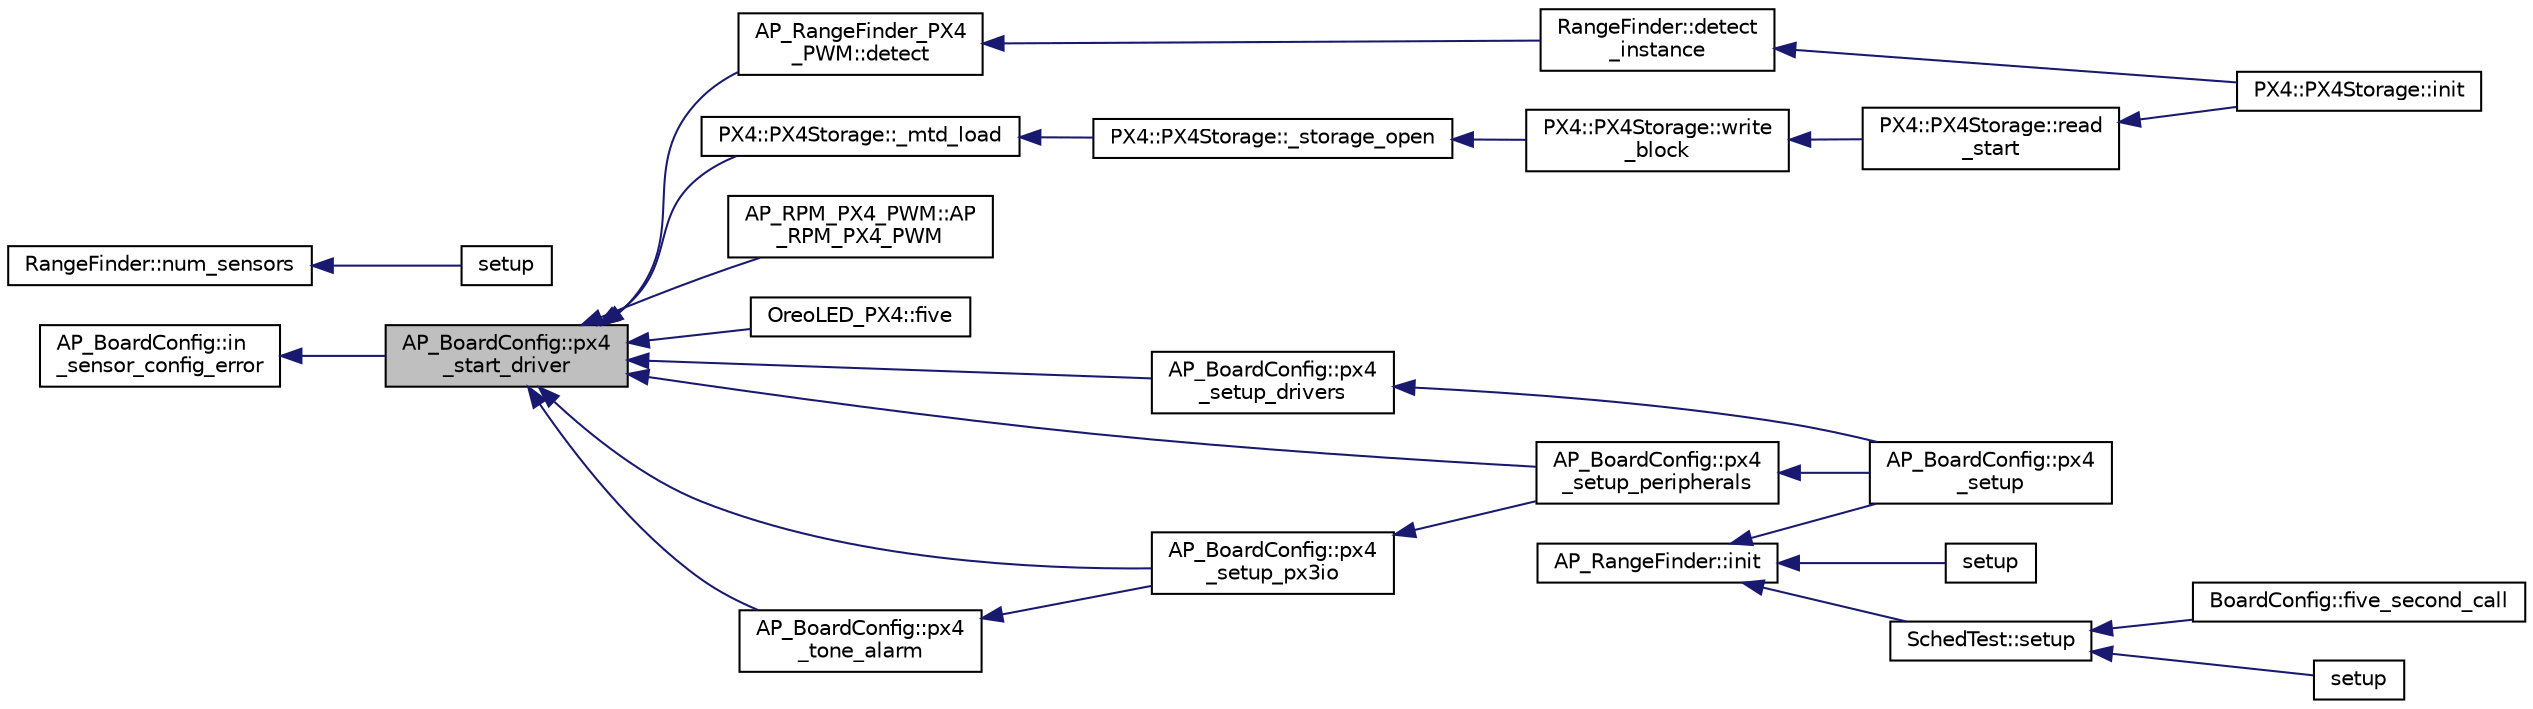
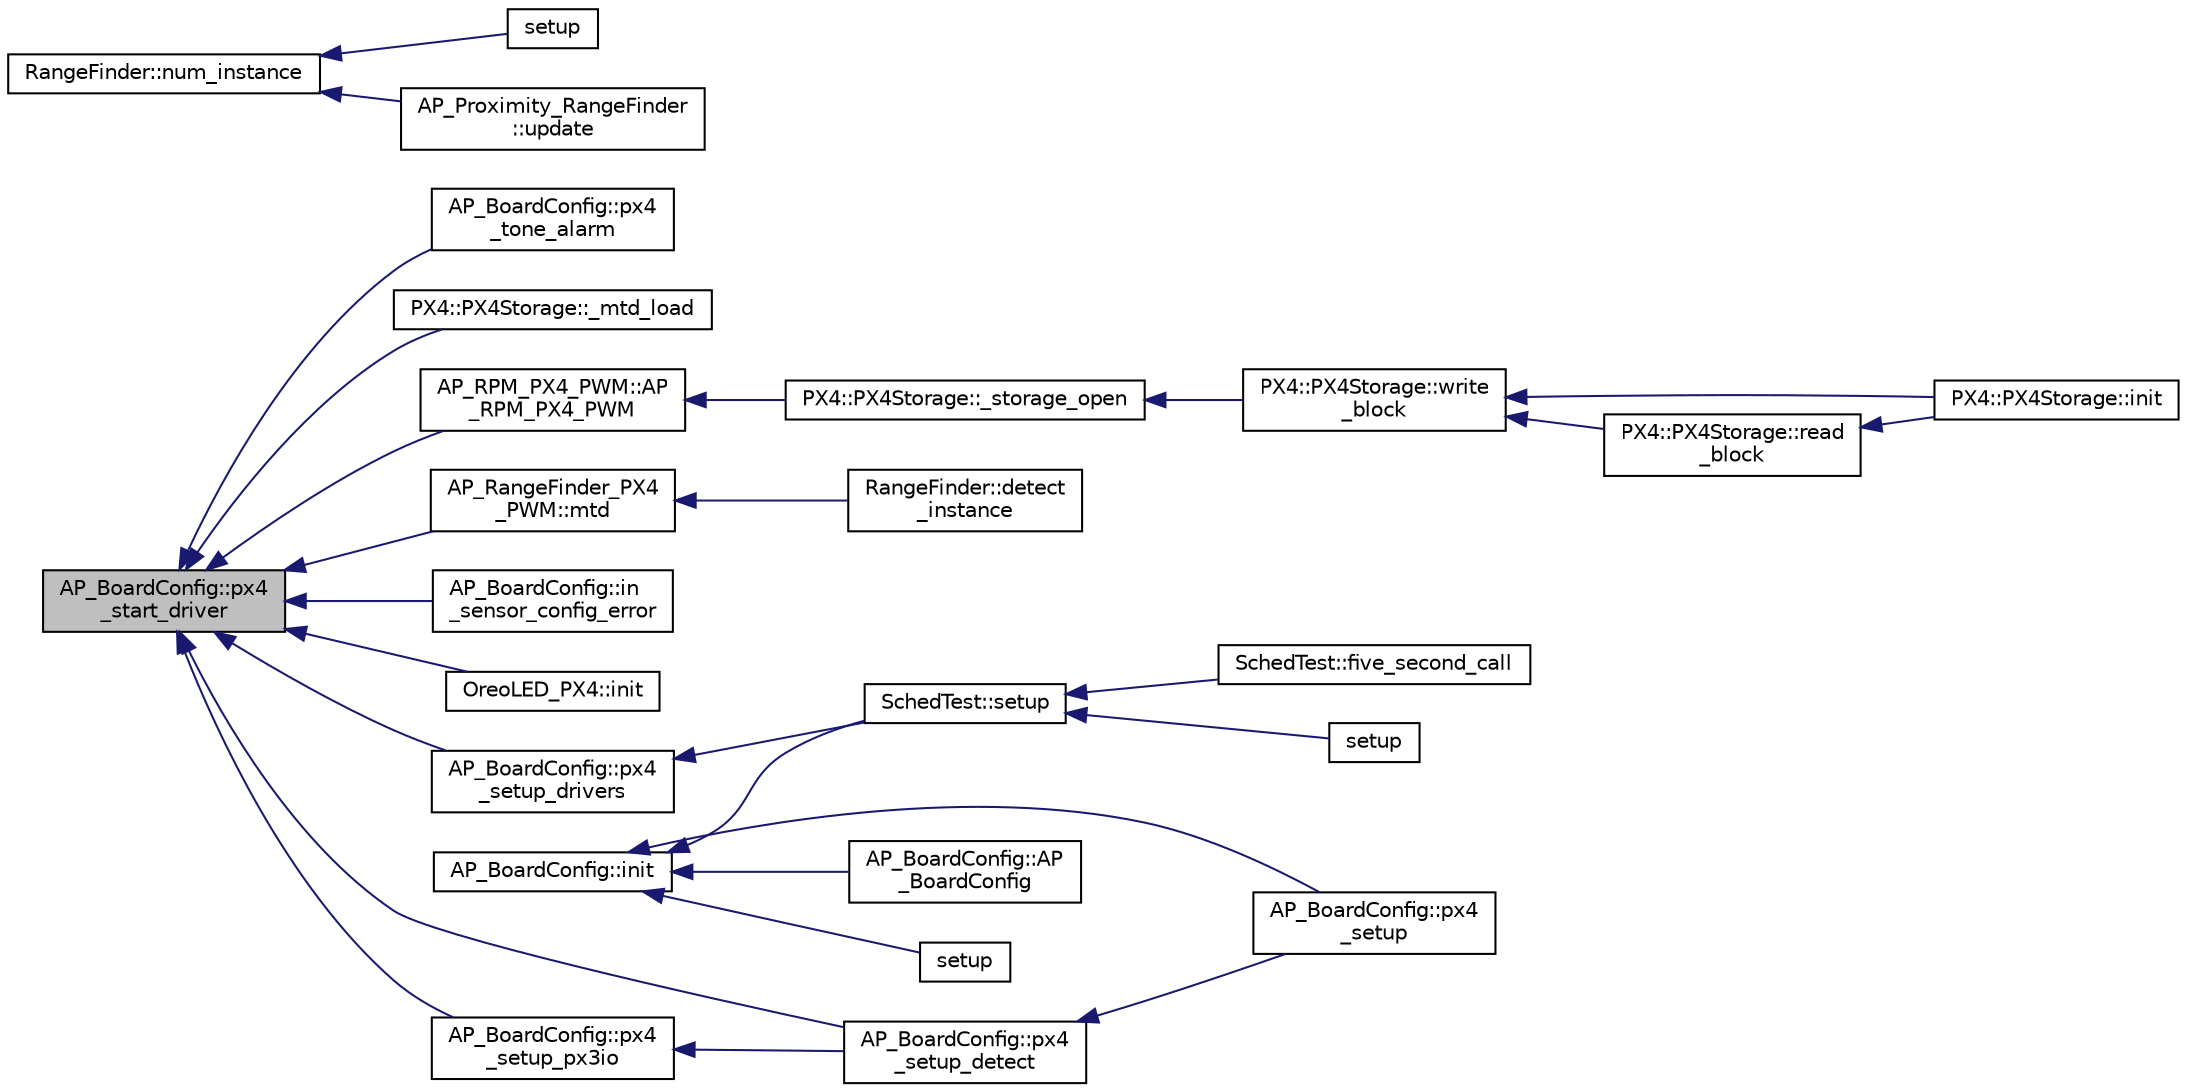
(861, 44) -> (553, 501)
(2016, 66) -> (1730, 395)
none -> (553, 119)
(1067, 137) -> (746, 400)
(1991, 138) -> (1732, 445)
(160, 266) -> (164, 74)
(861, 317) -> (553, 691)
(344, 356) -> (369, 601)
(1647, 405) -> (779, 739)
(1658, 473) -> (965, 1052)
(1658, 563) -> (553, 872)
(1077, 600) -> none
(2359, 602) -> (1374, 665)
none -> (965, 872)
